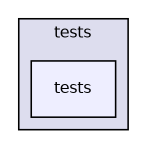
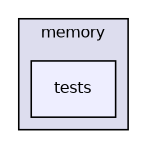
(73, 34) -> (73, 34)
